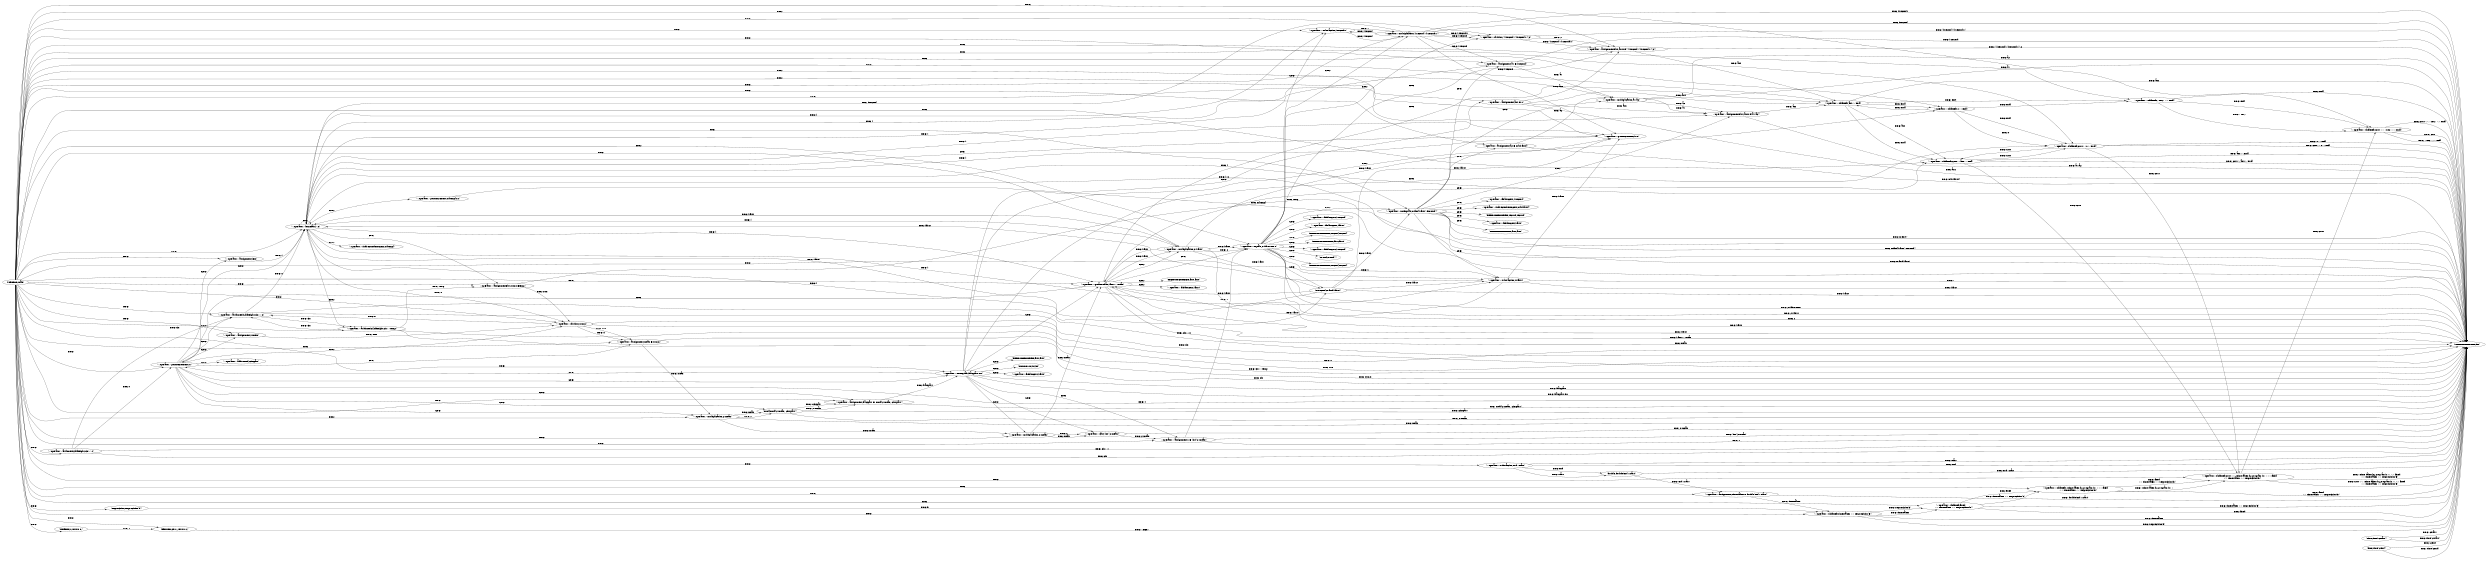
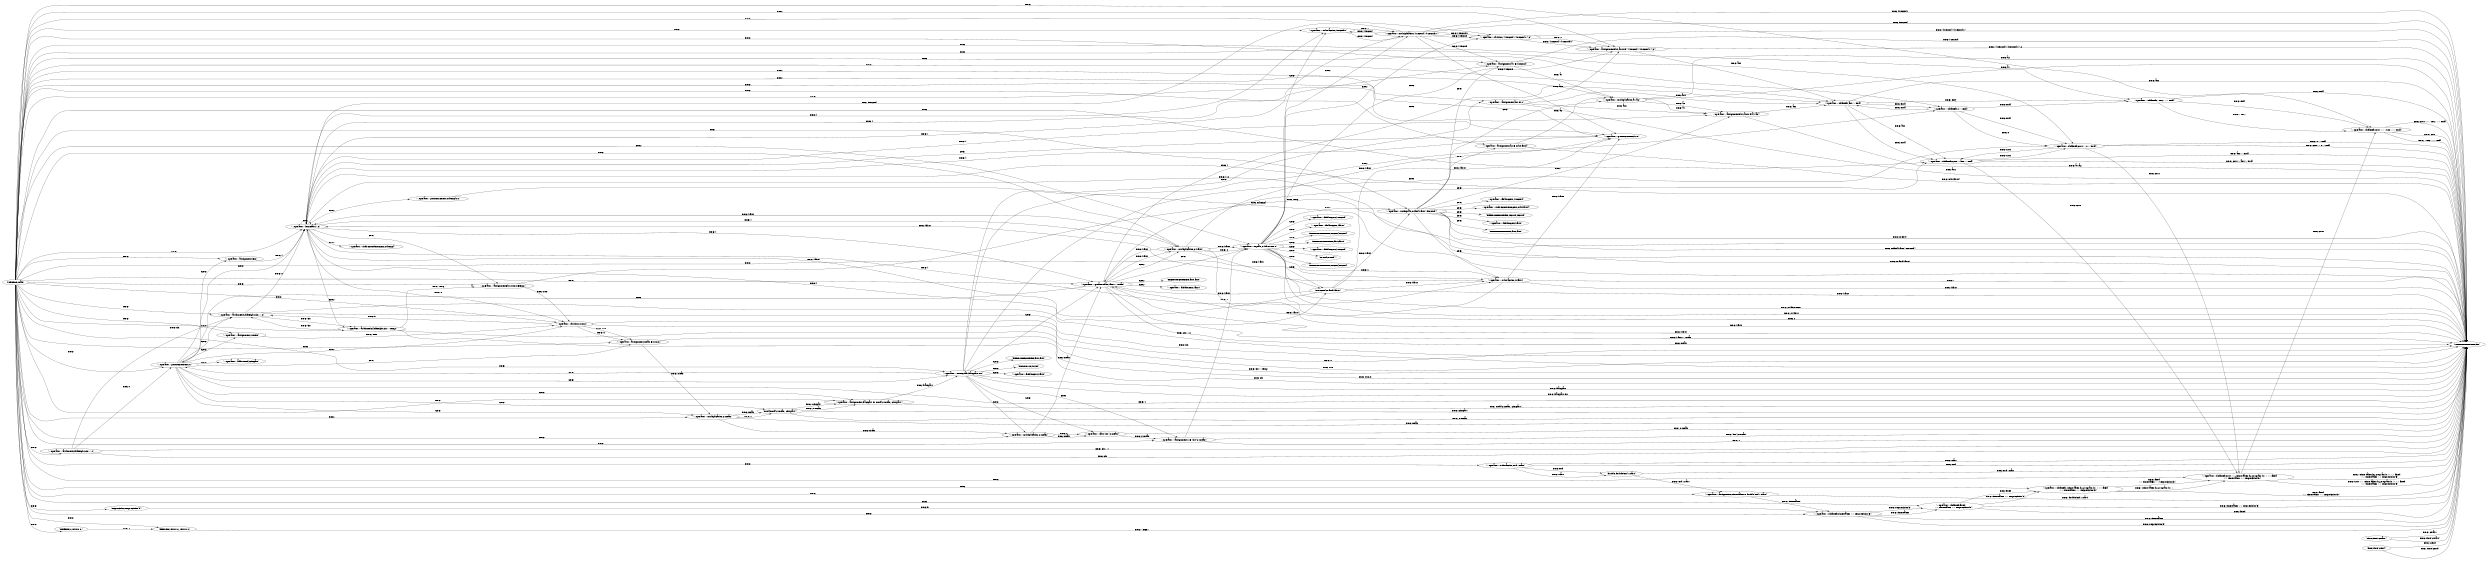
(175, 529) -> (175, 529)
